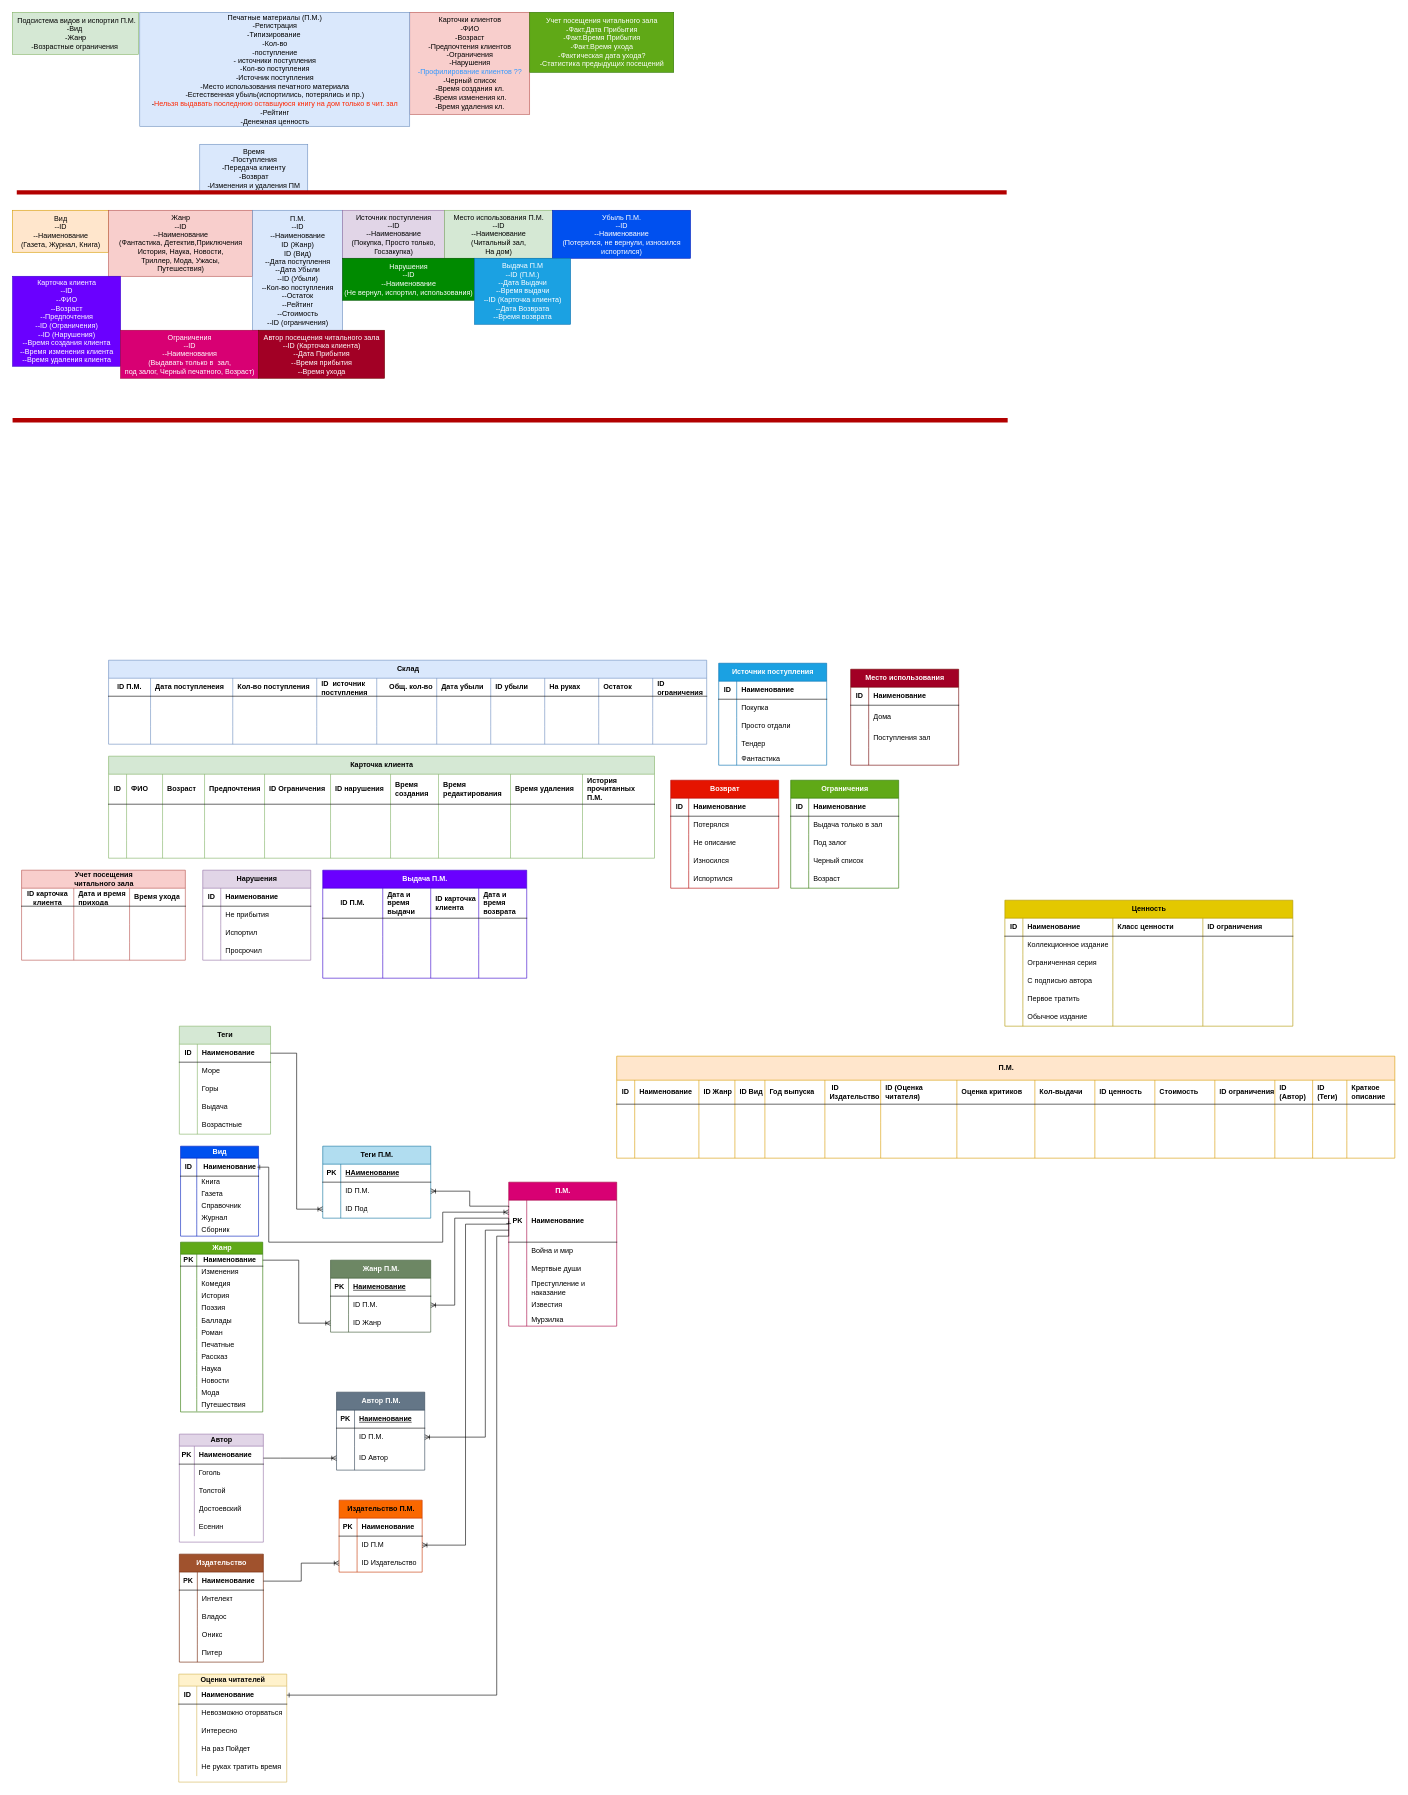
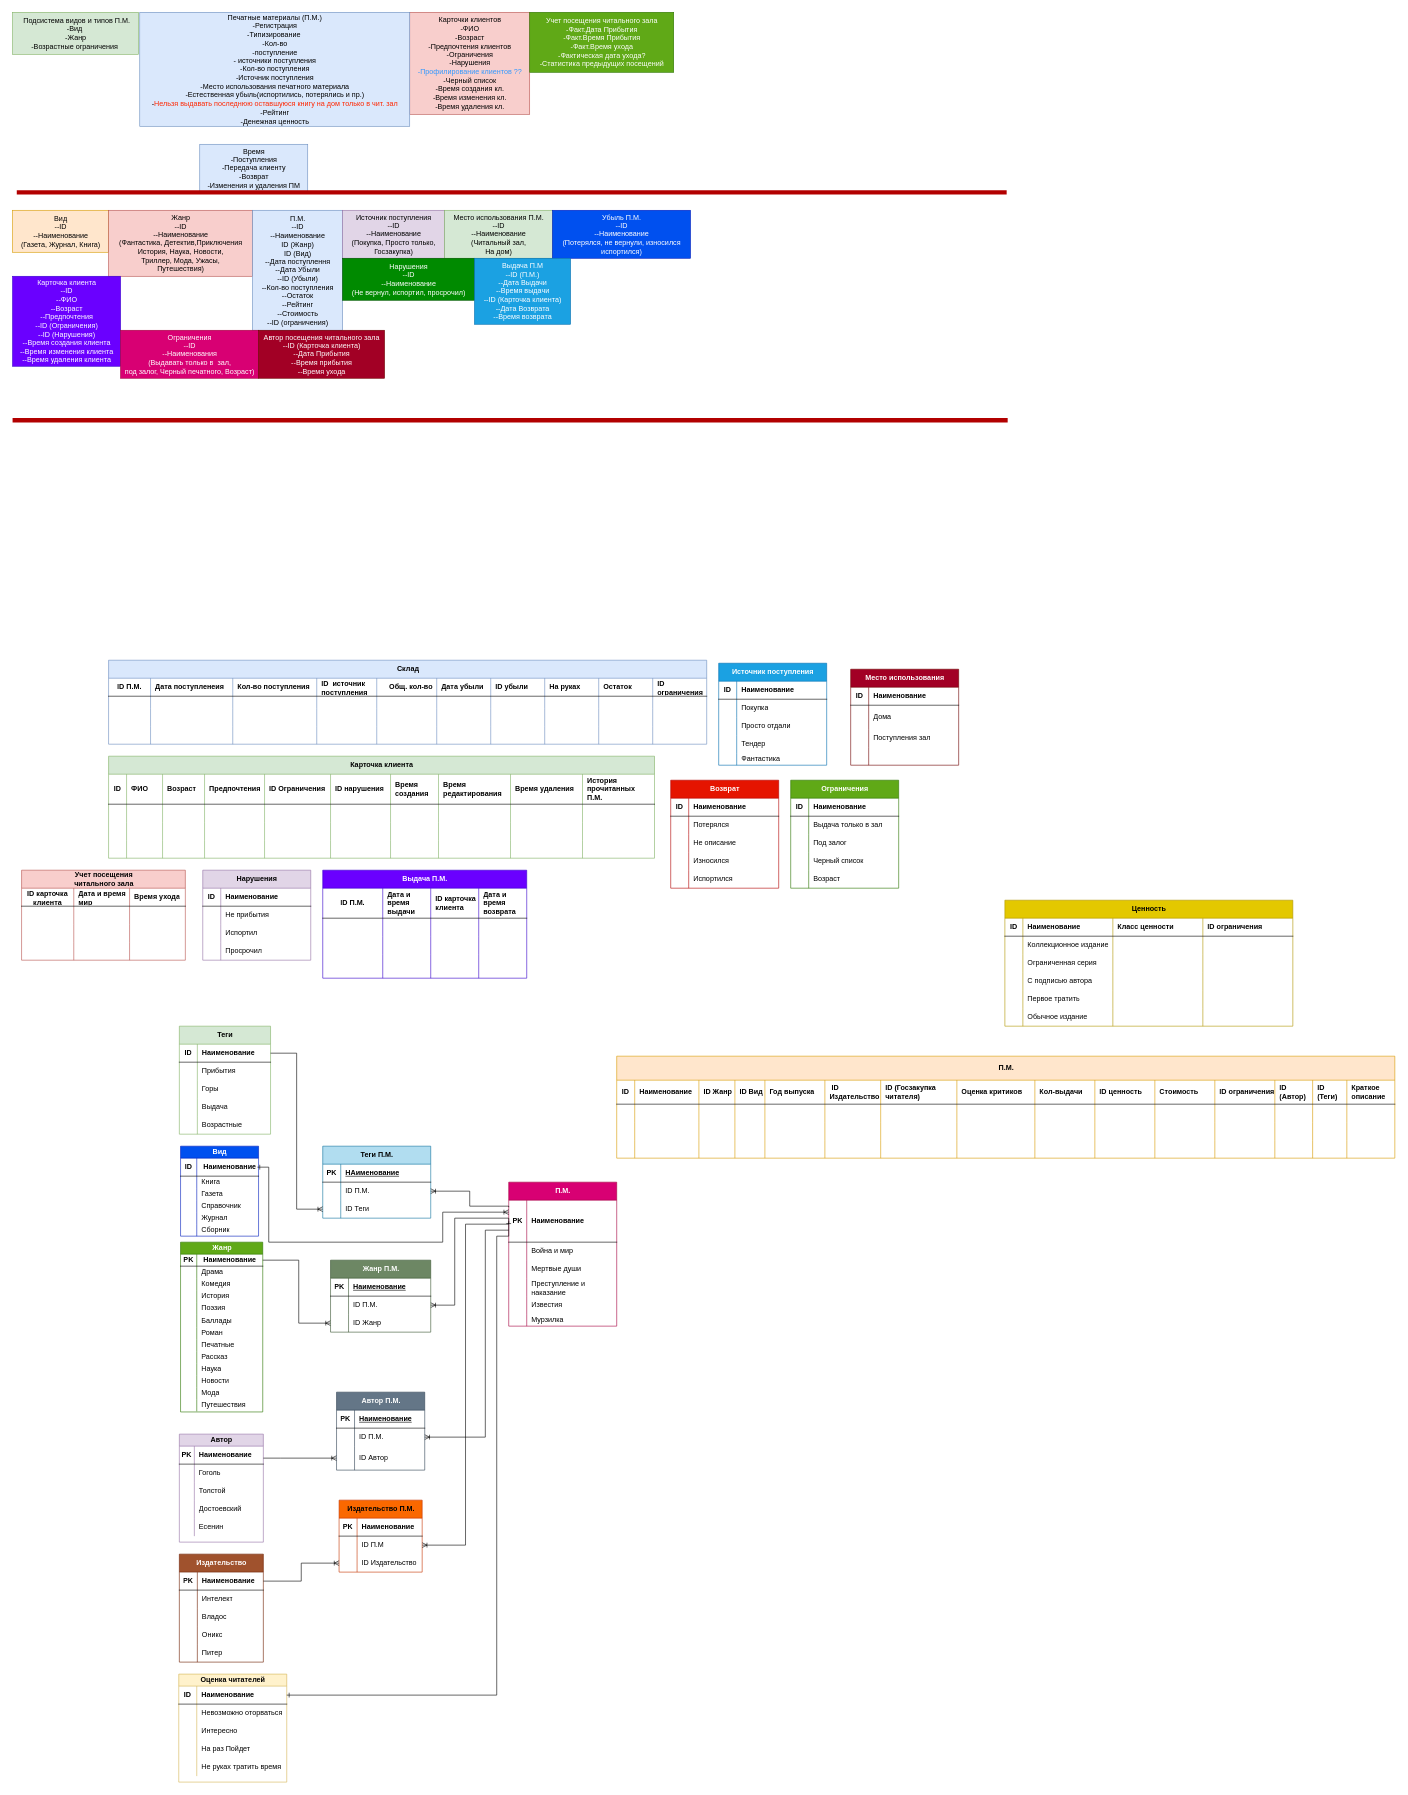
(76, 33) -> (76, 33)
(409, 279) -> (409, 279)
(104, 897) -> (104, 897)
(210, 1071) -> (218, 1071)
(921, 1092) -> (921, 1092)
(356, 1209) -> (358, 1209)
(219, 1272) -> (211, 1272)
